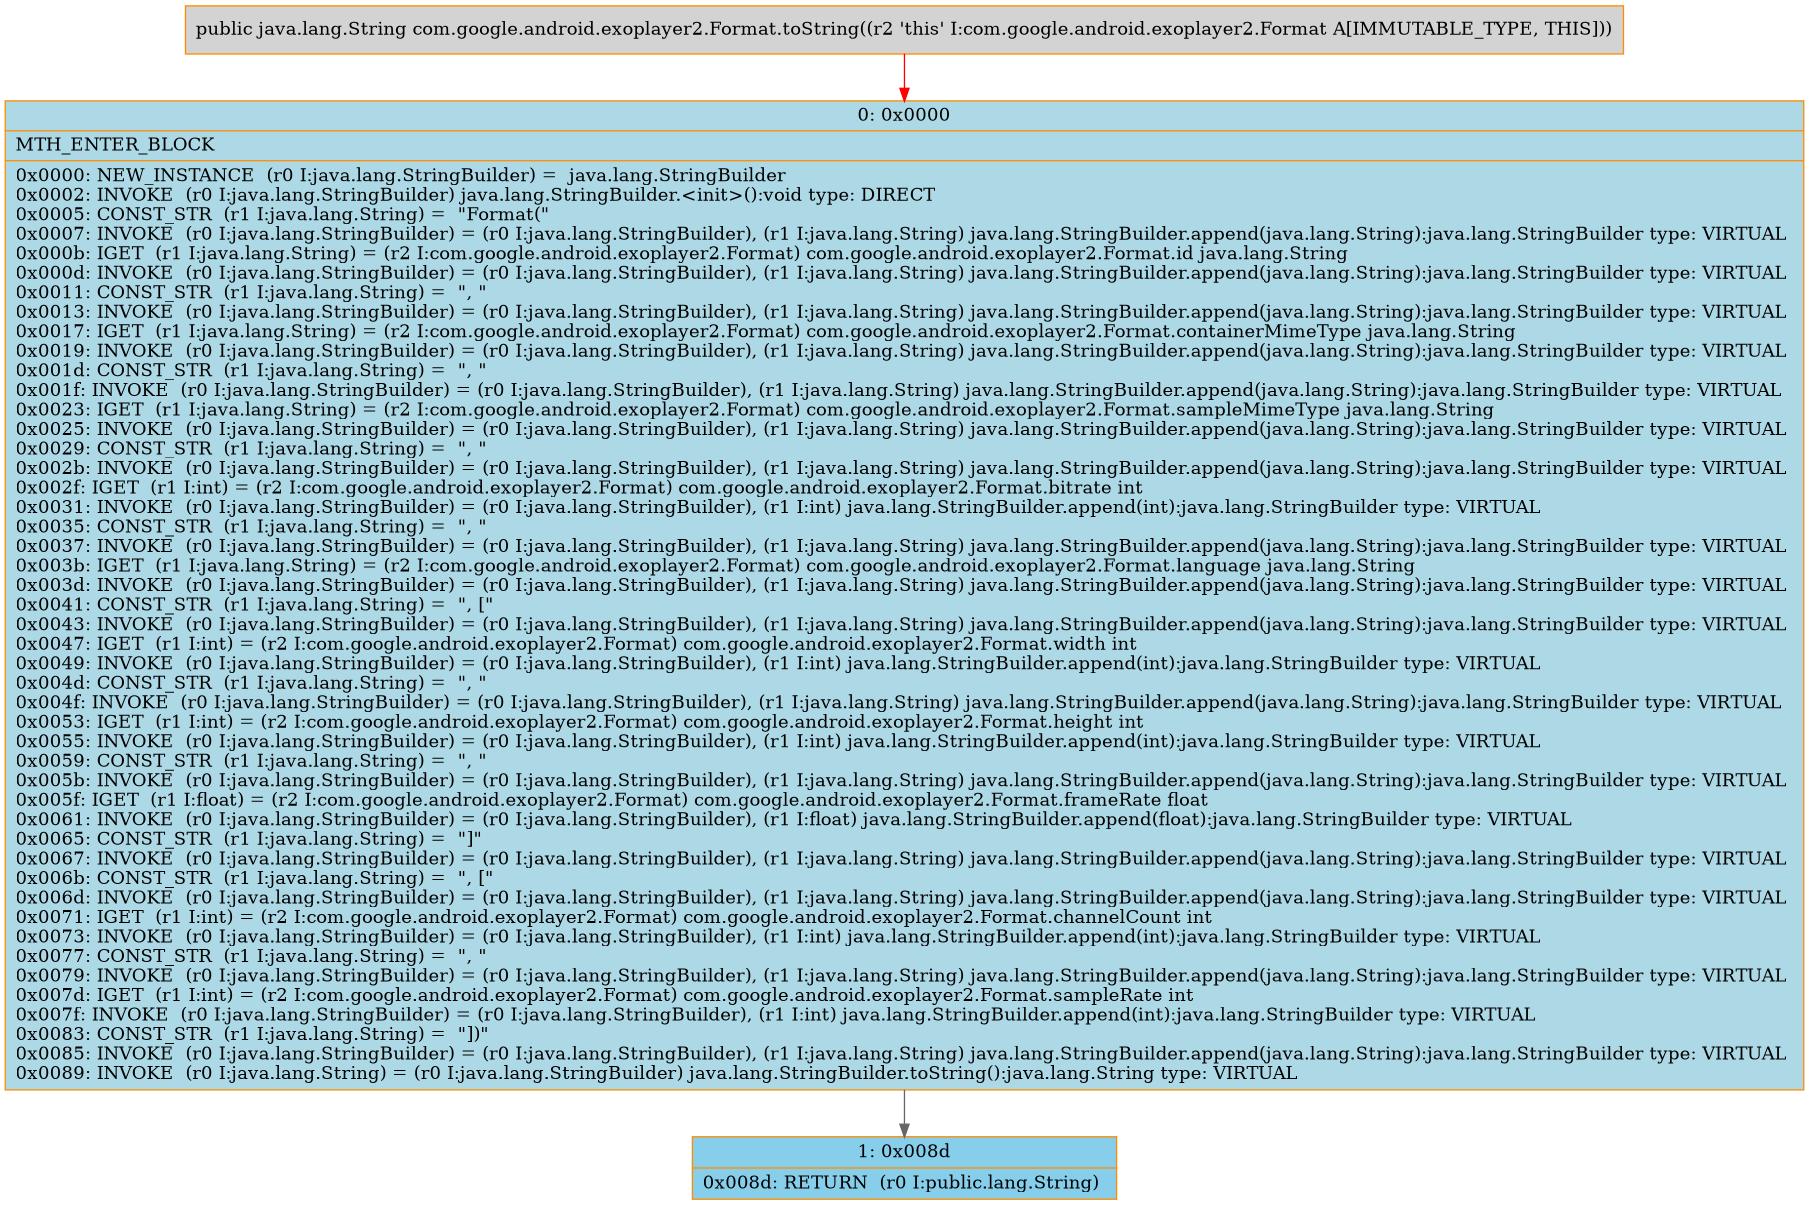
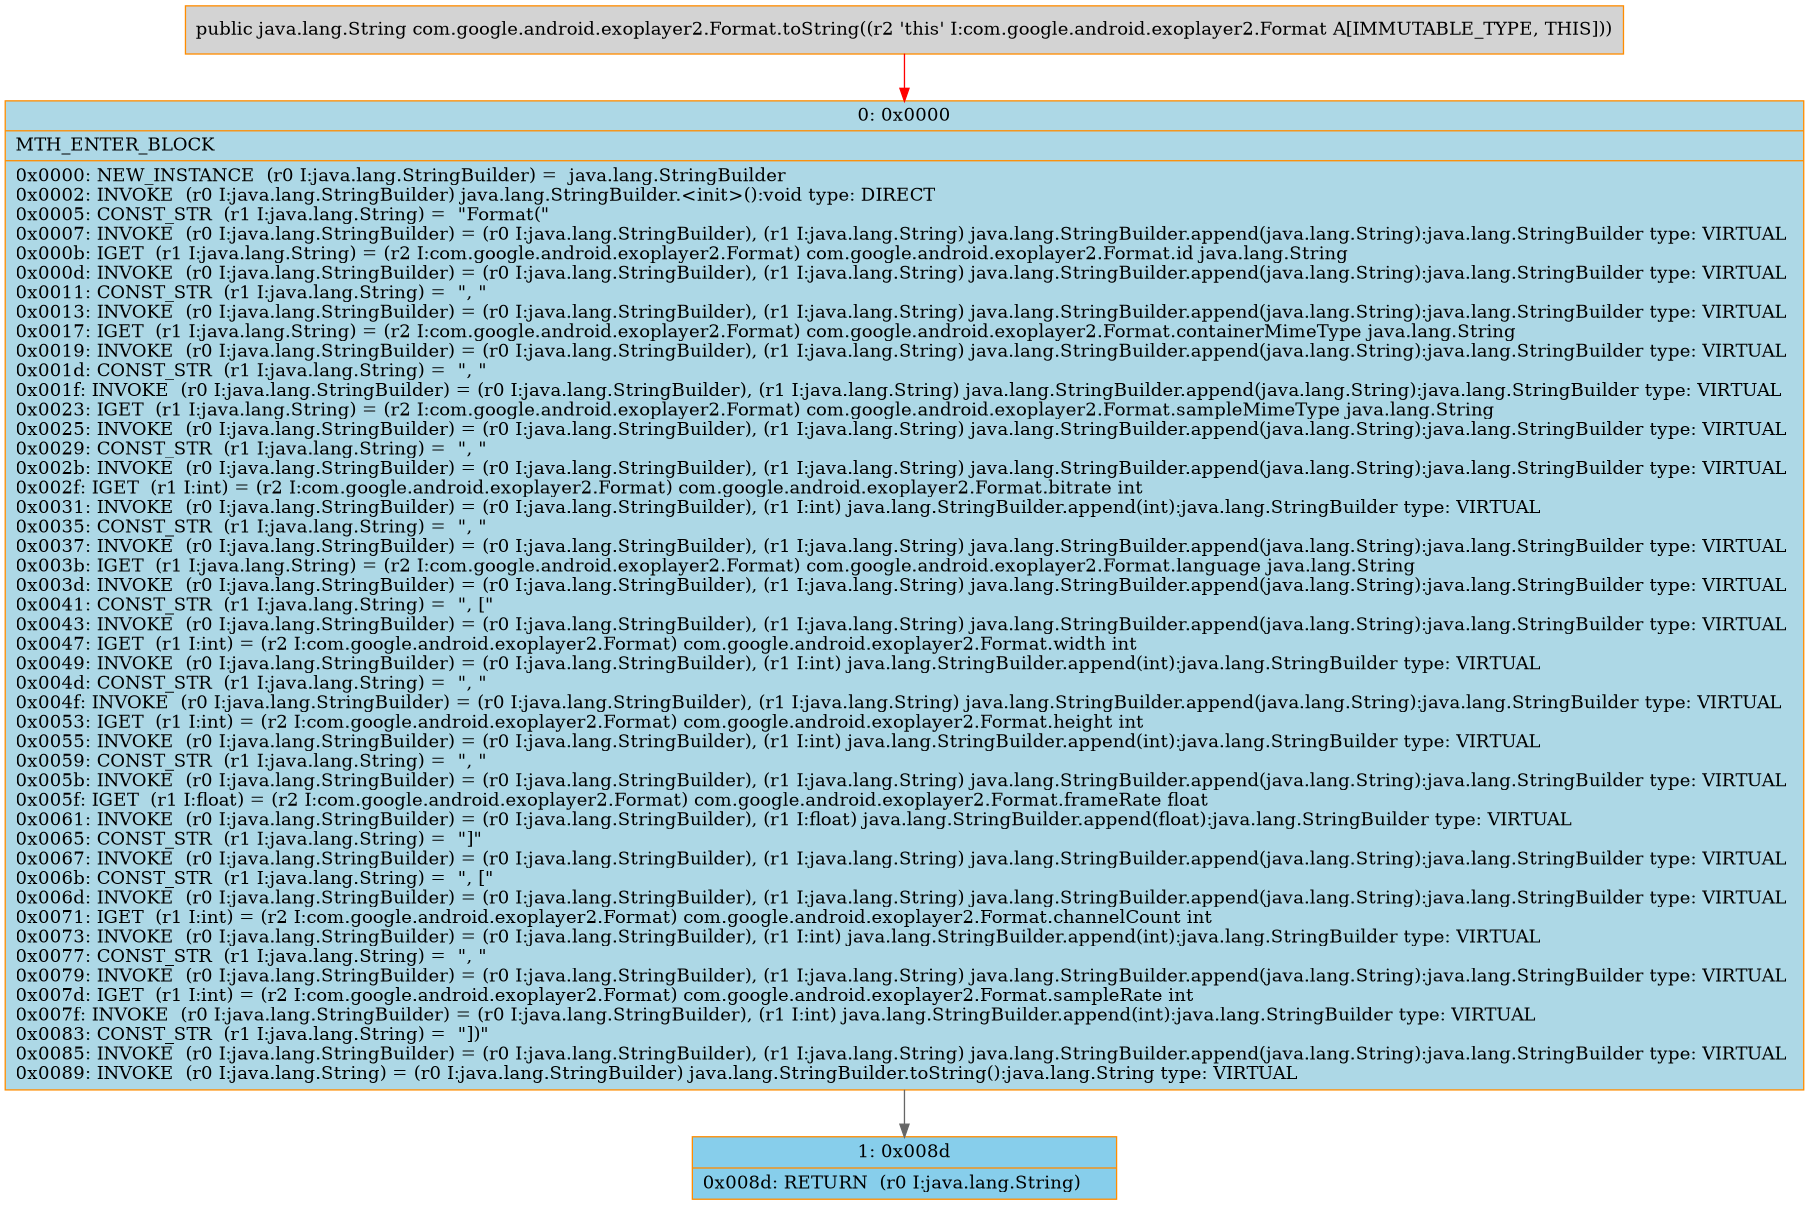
(904, 1183) -> (895, 1183)
